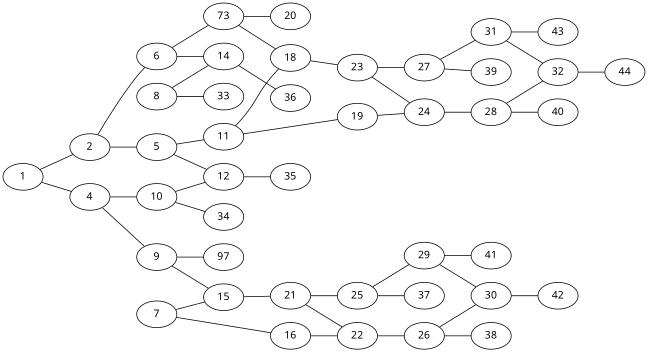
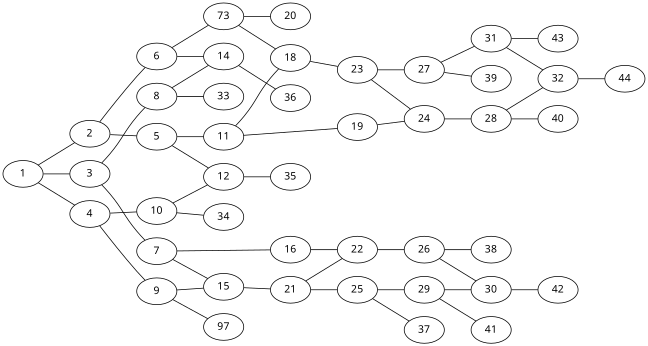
none -> (90, 174)
